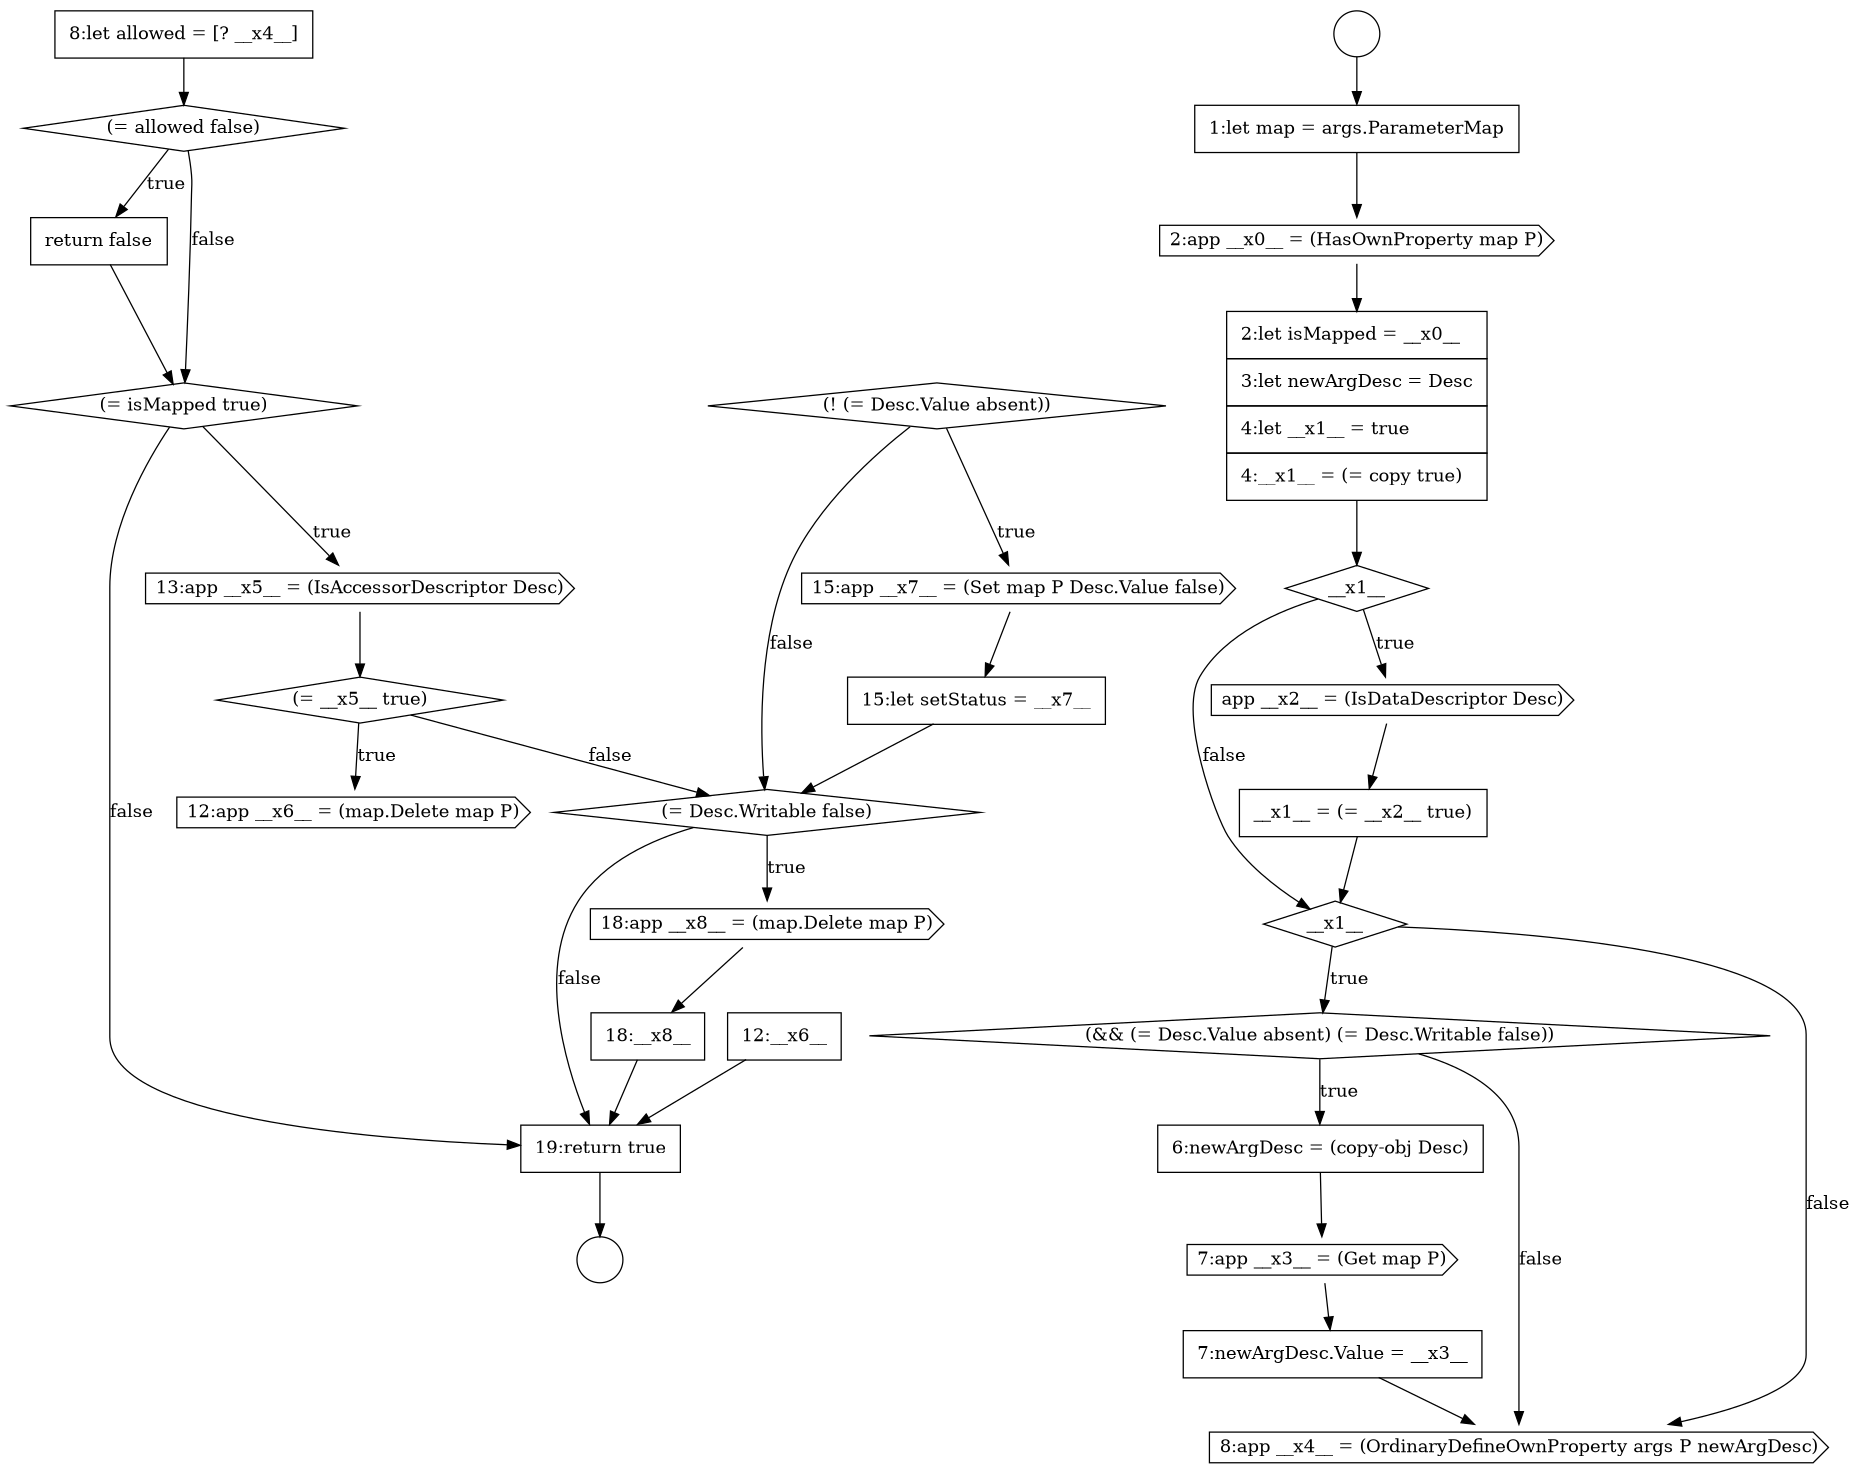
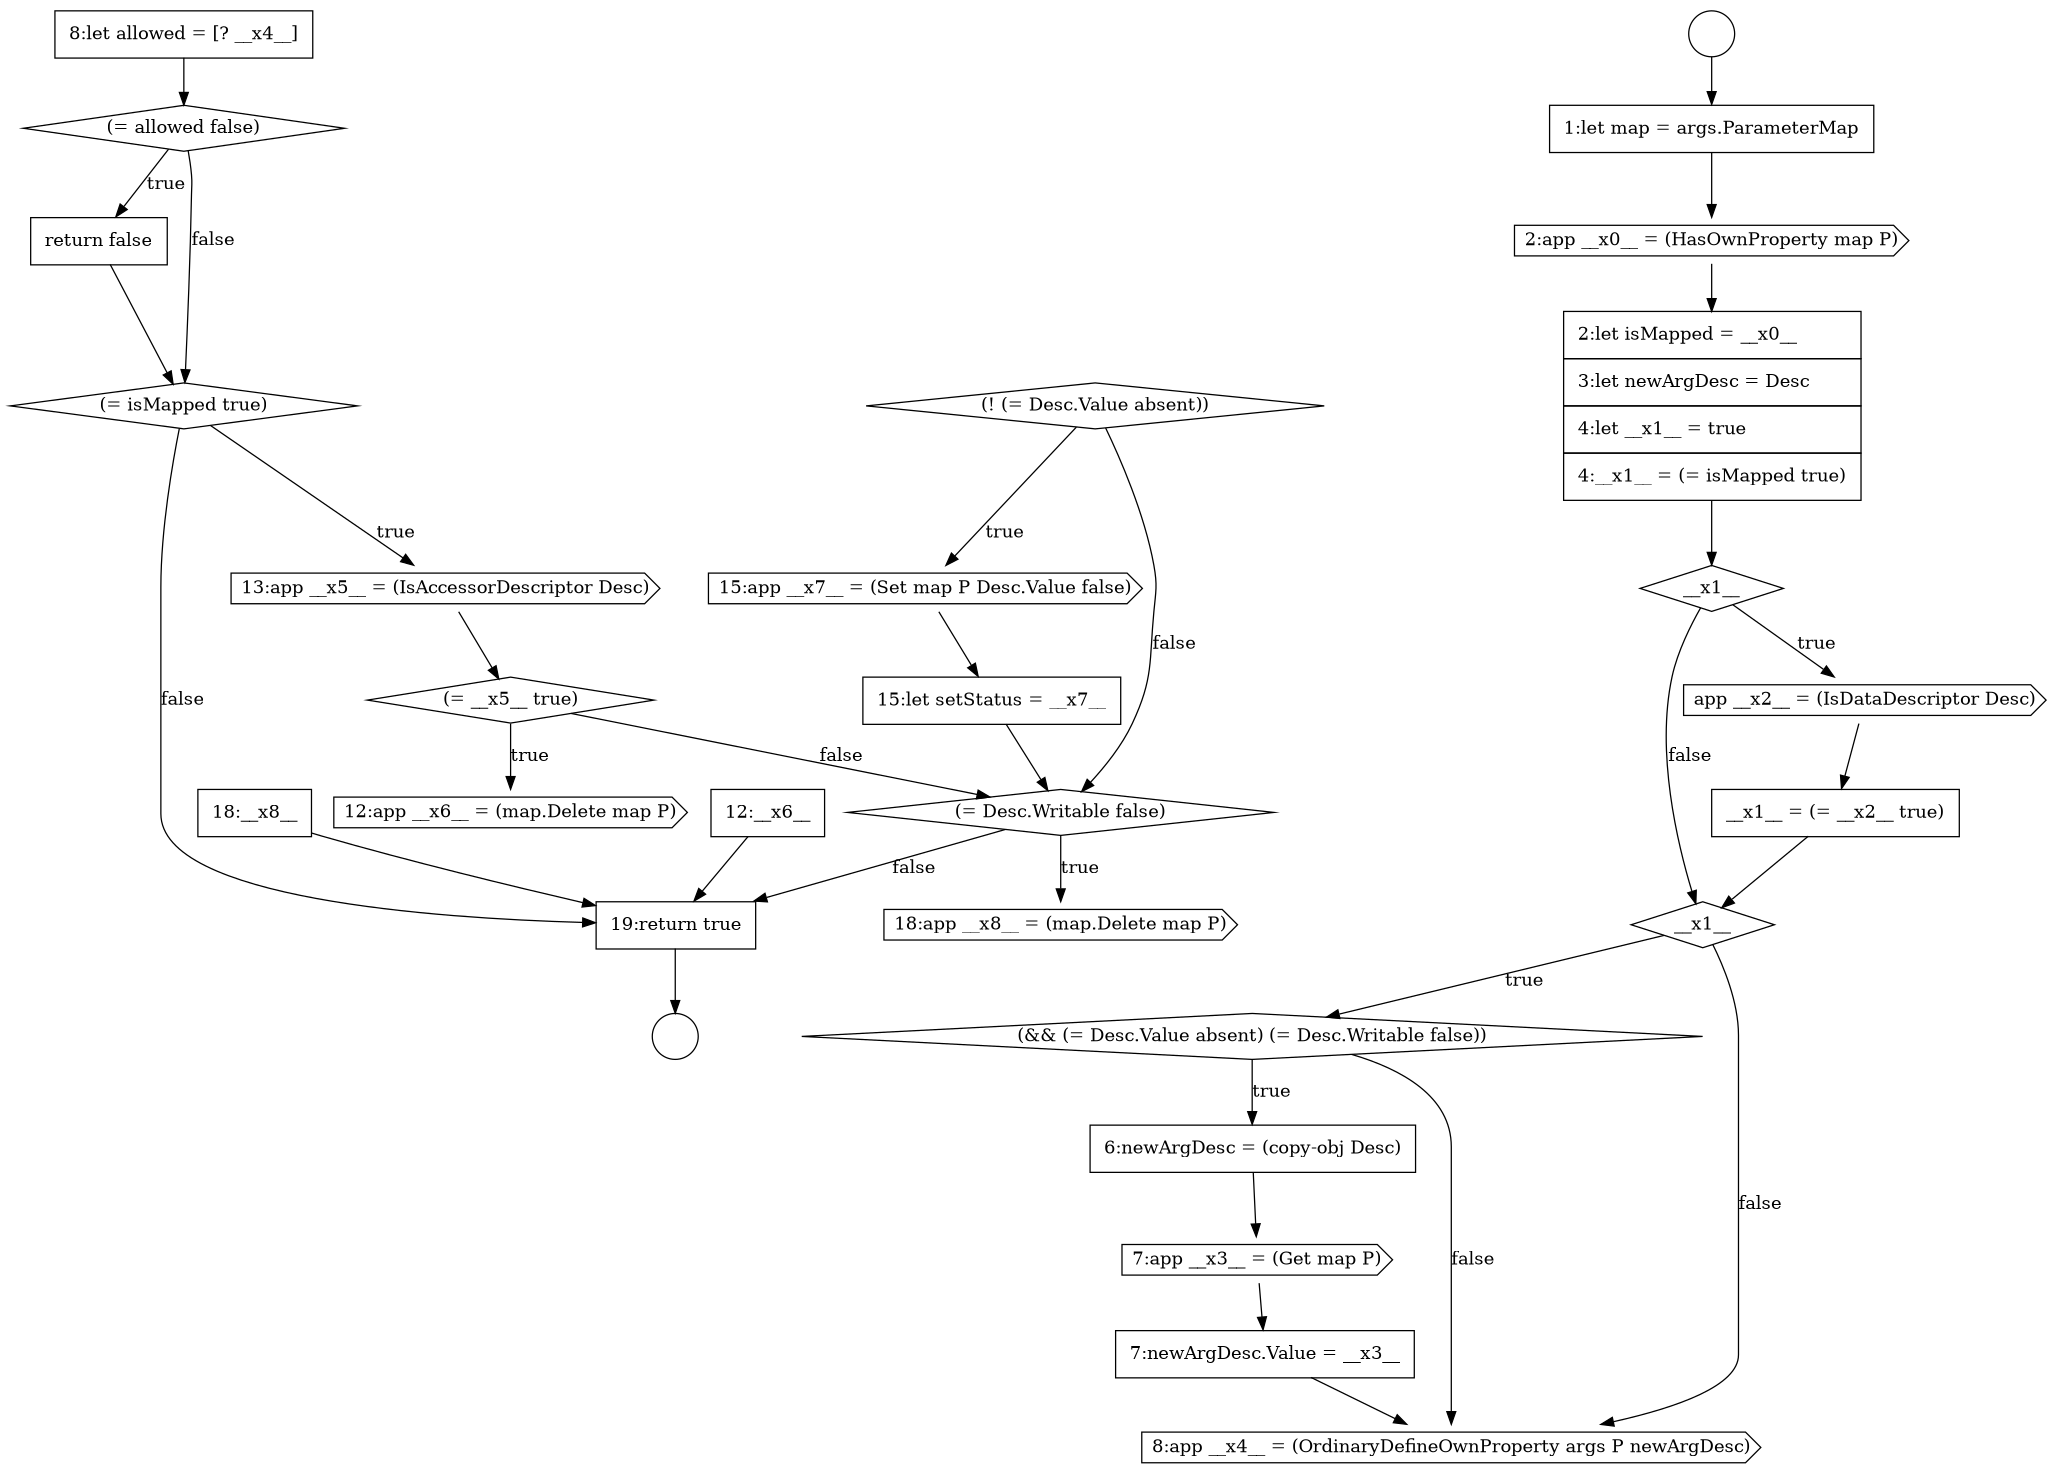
(1352, 476) -> (1712, 476)
(712, 975) -> none
